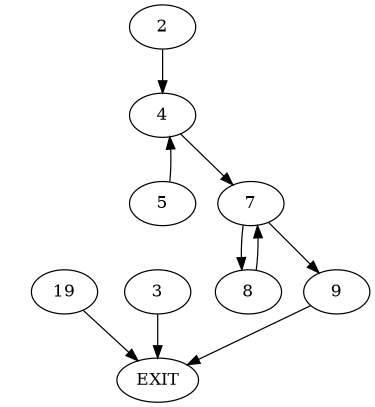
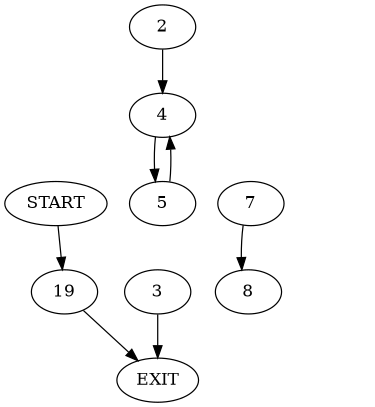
(202, 155) -> (154, 153)
none -> (56, 204)
(258, 254) -> none
(337, 292) -> none
